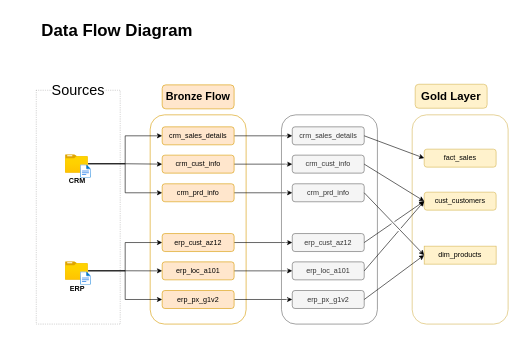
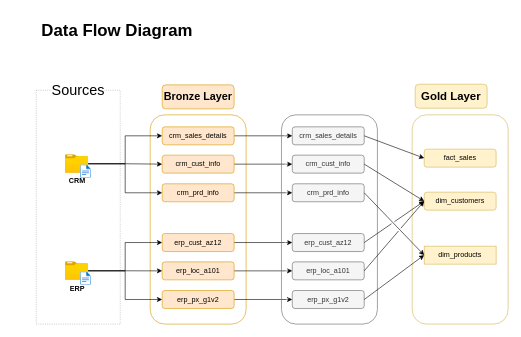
(198, 97) -> (198, 97)
(461, 201) -> (461, 201)
